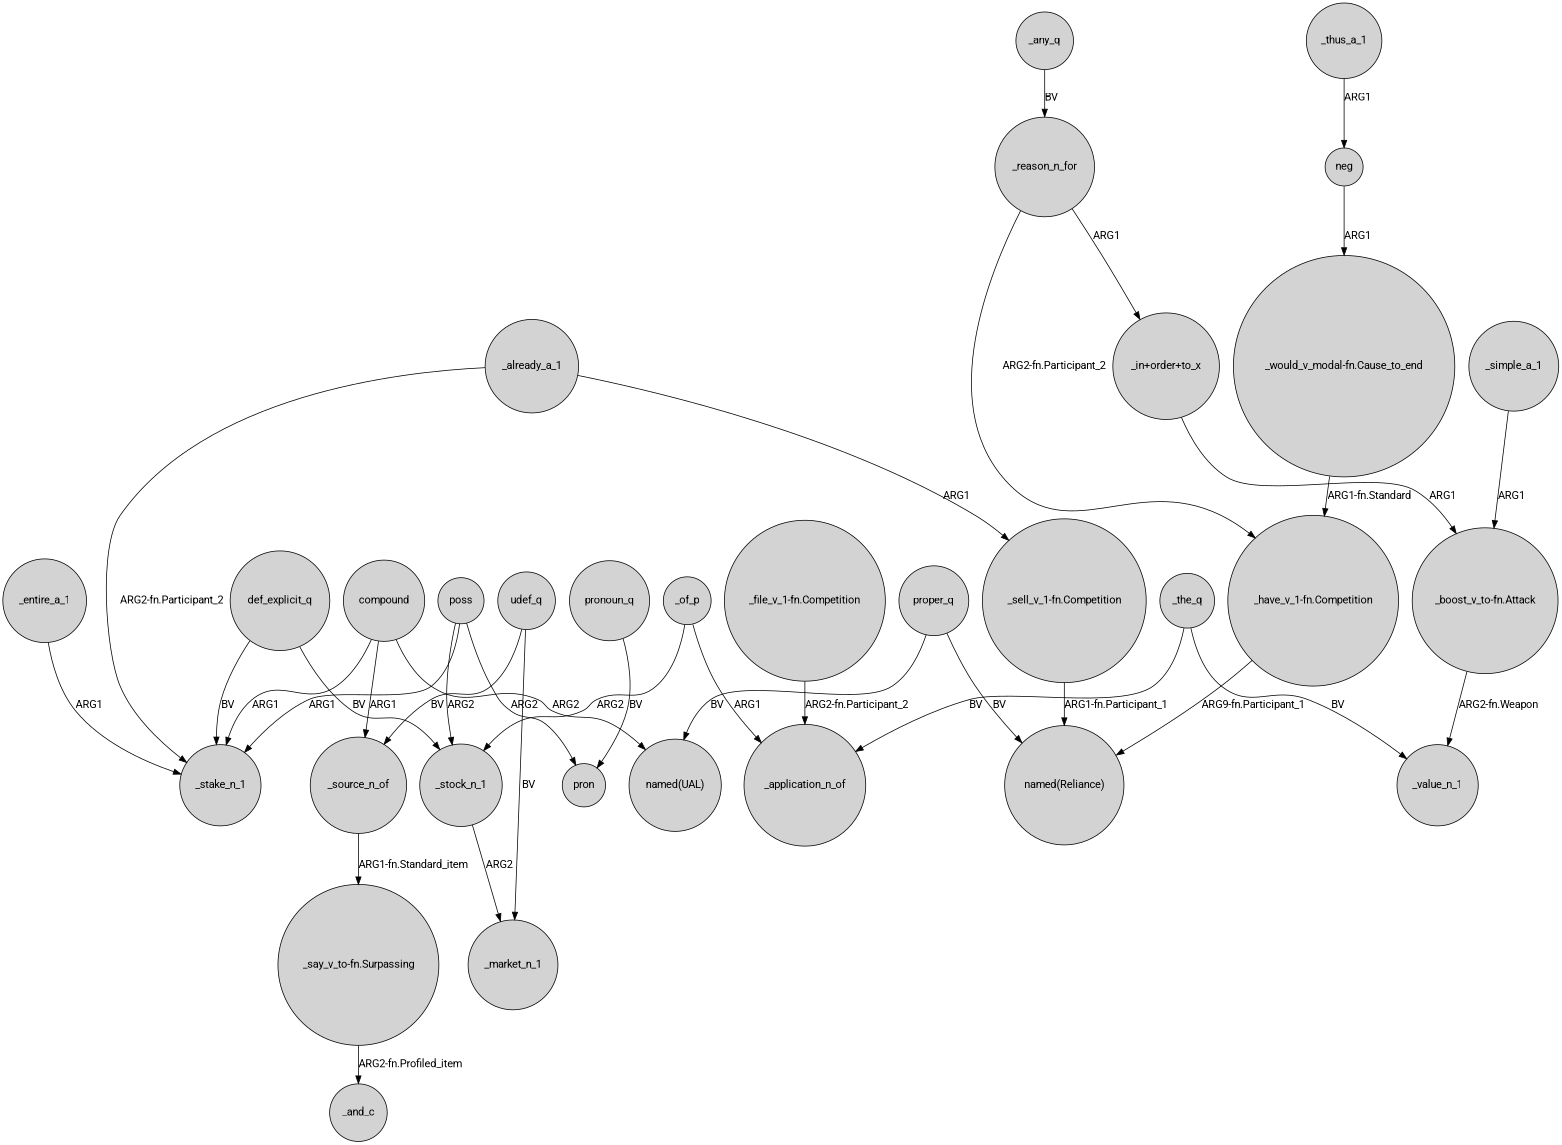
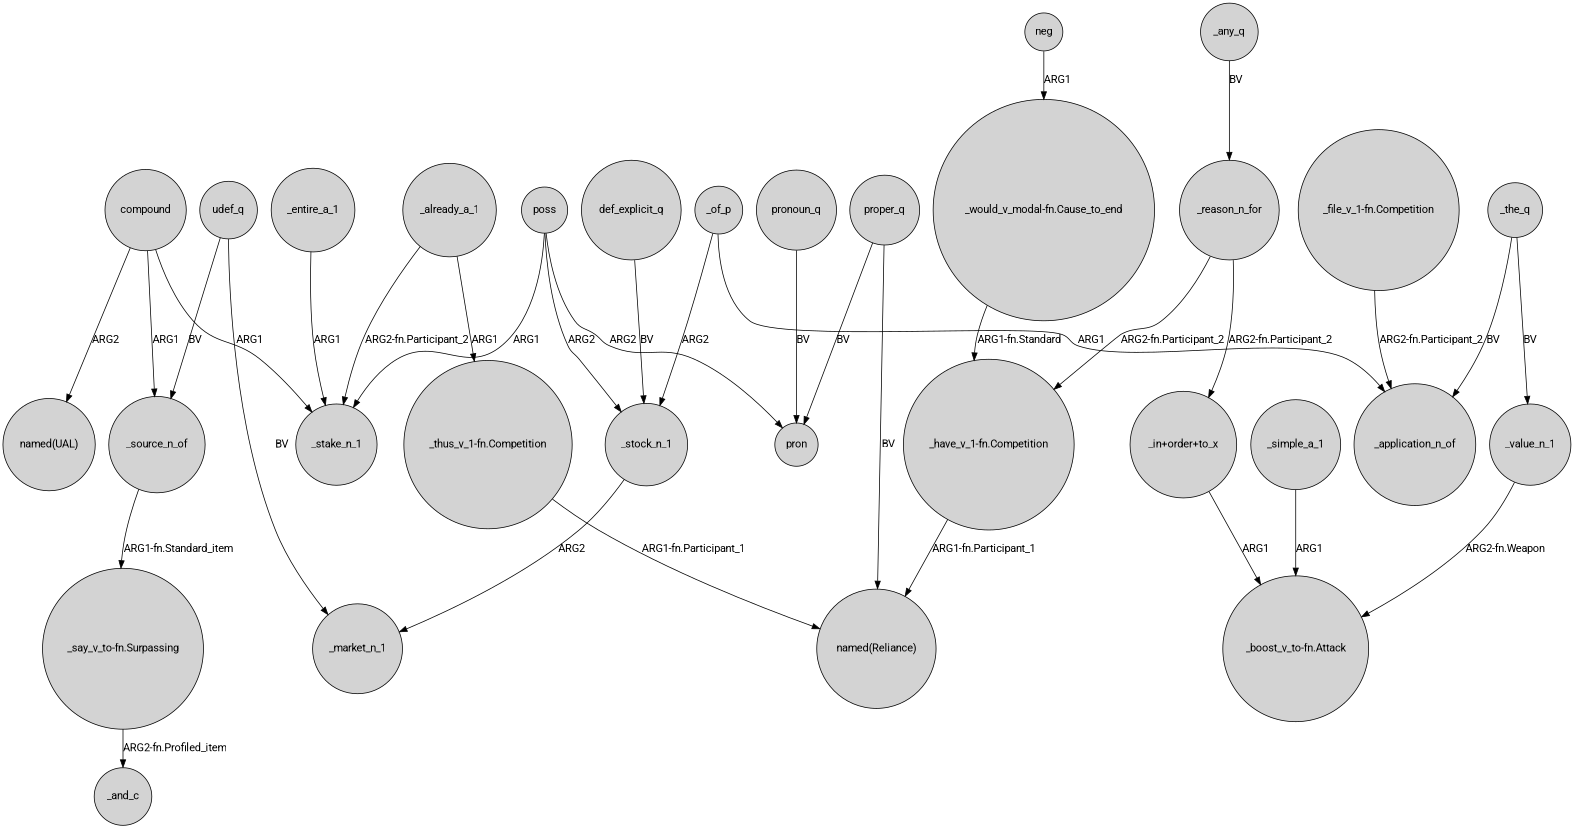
(1344, 41) -> none
(1107, 236) -> (1280, 340)
(1064, 601) -> (488, 445)
(226, 686) -> none
(812, 693) -> (841, 326)
(1253, 705) -> (984, 549)
(1458, 705) -> (1451, 558)
